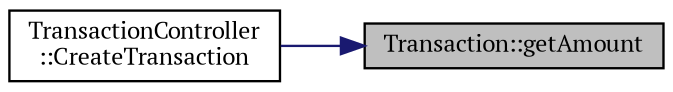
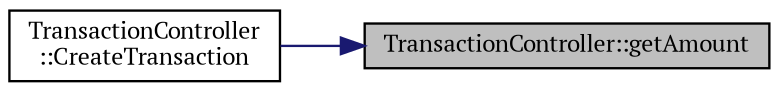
(514, 46) -> (567, 46)
